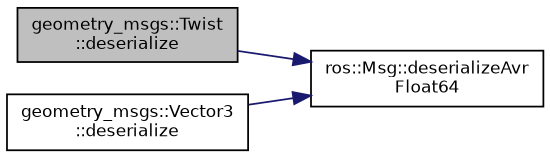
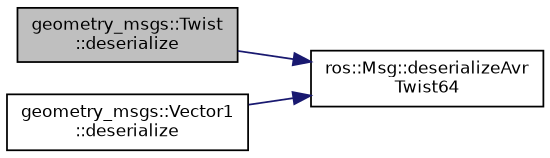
(427, 79) -> (427, 79)
(128, 122) -> (128, 122)
